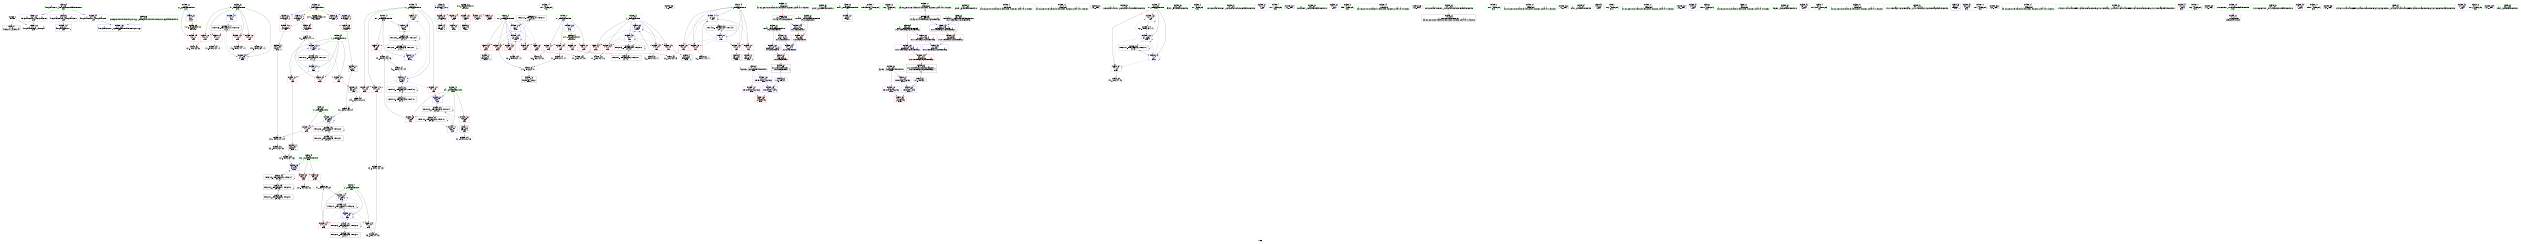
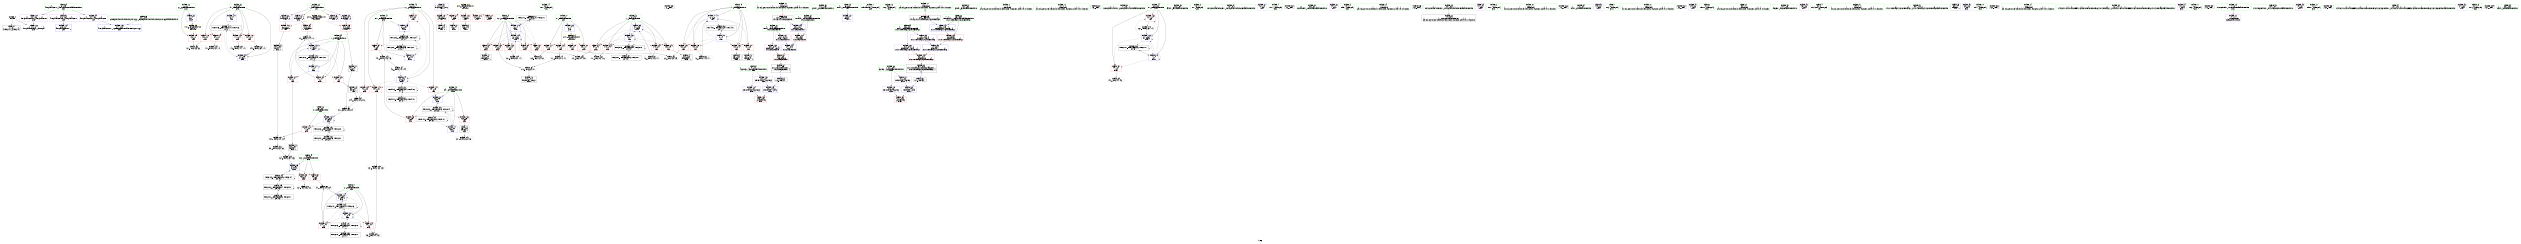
none -> (1480, 7)
